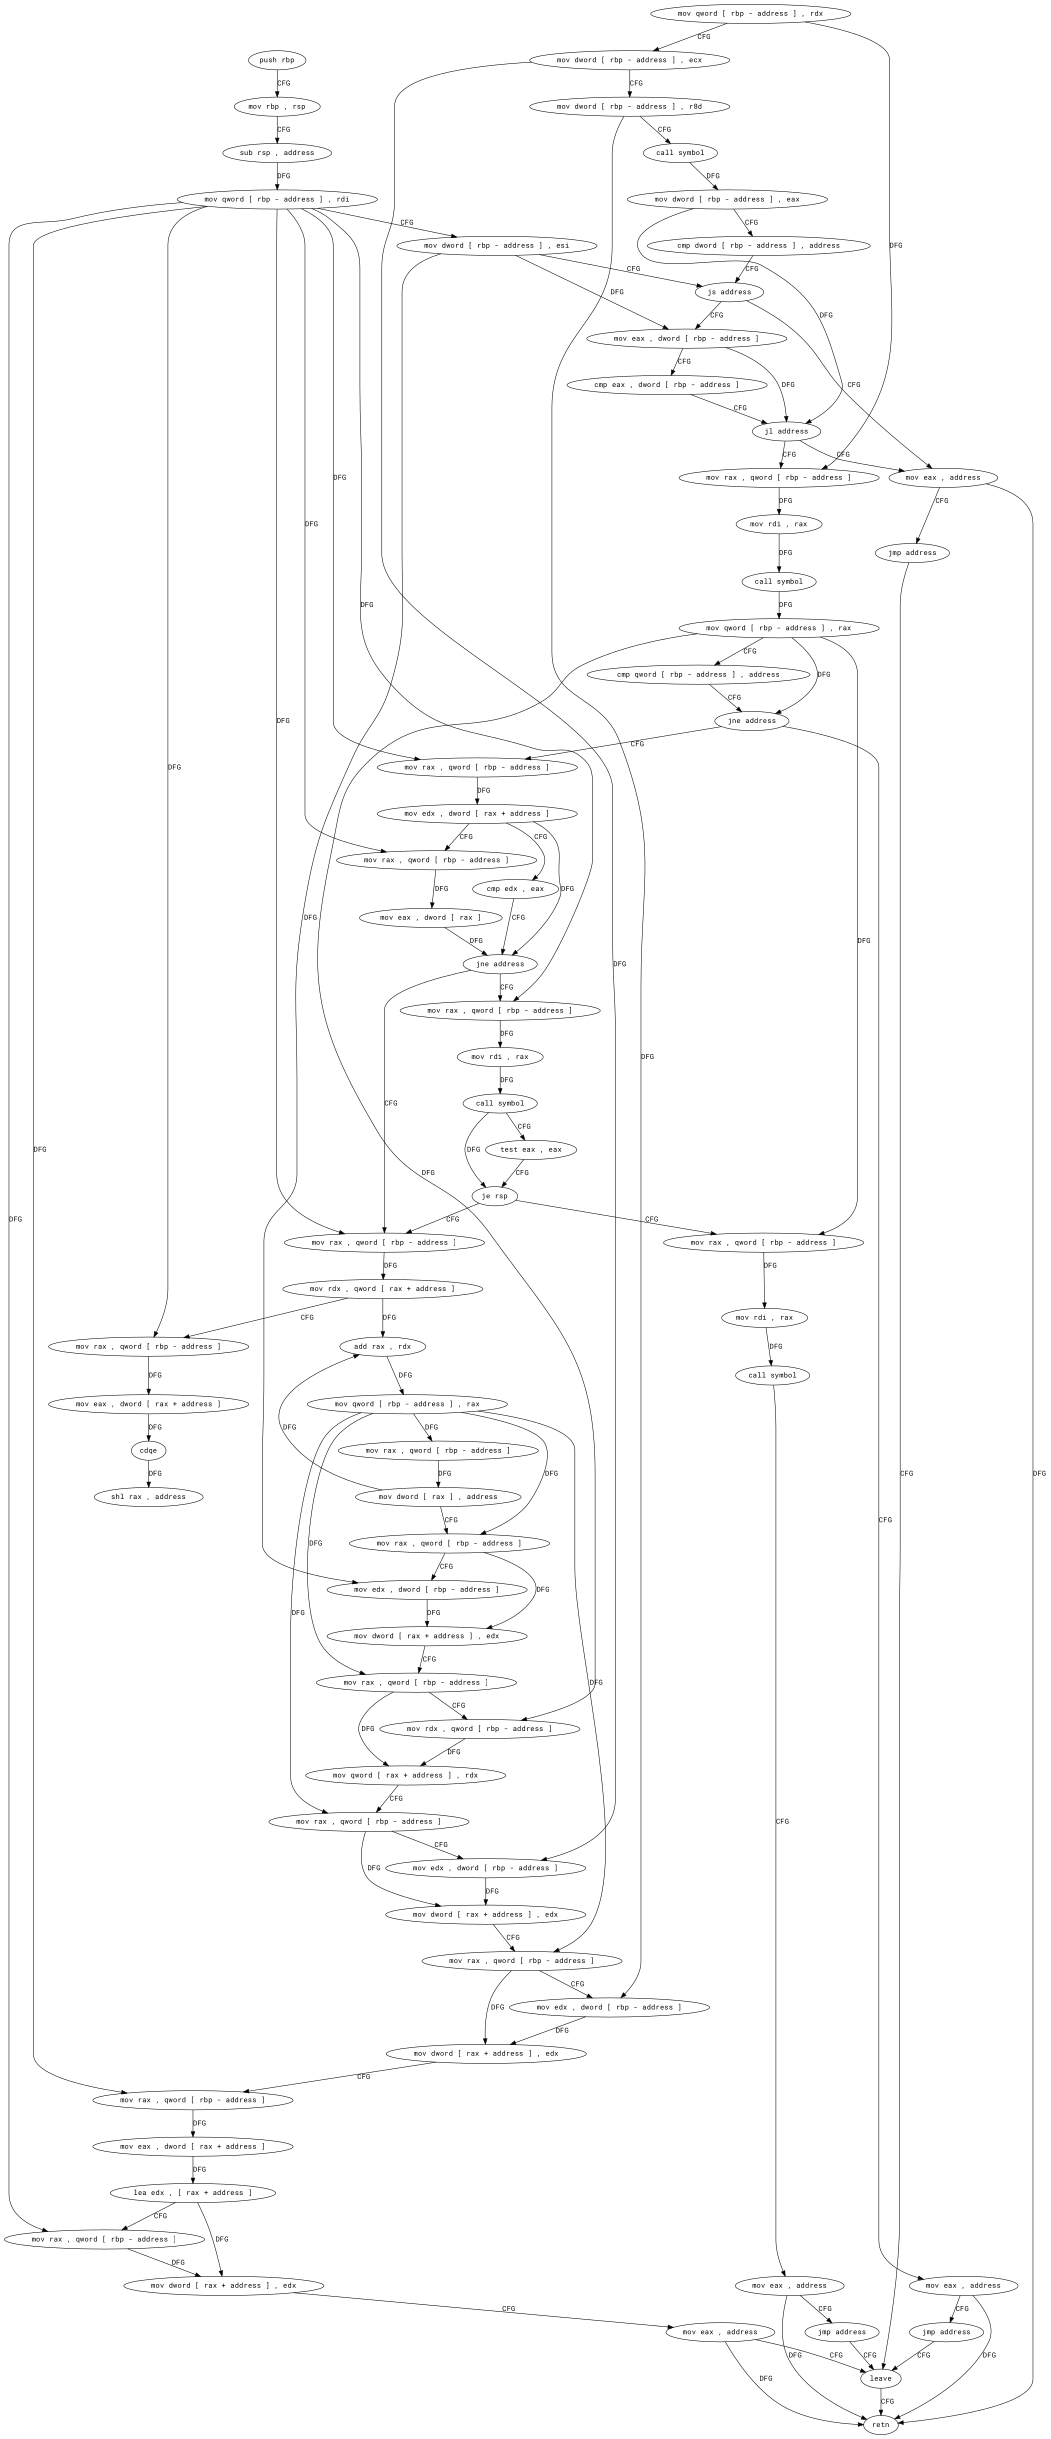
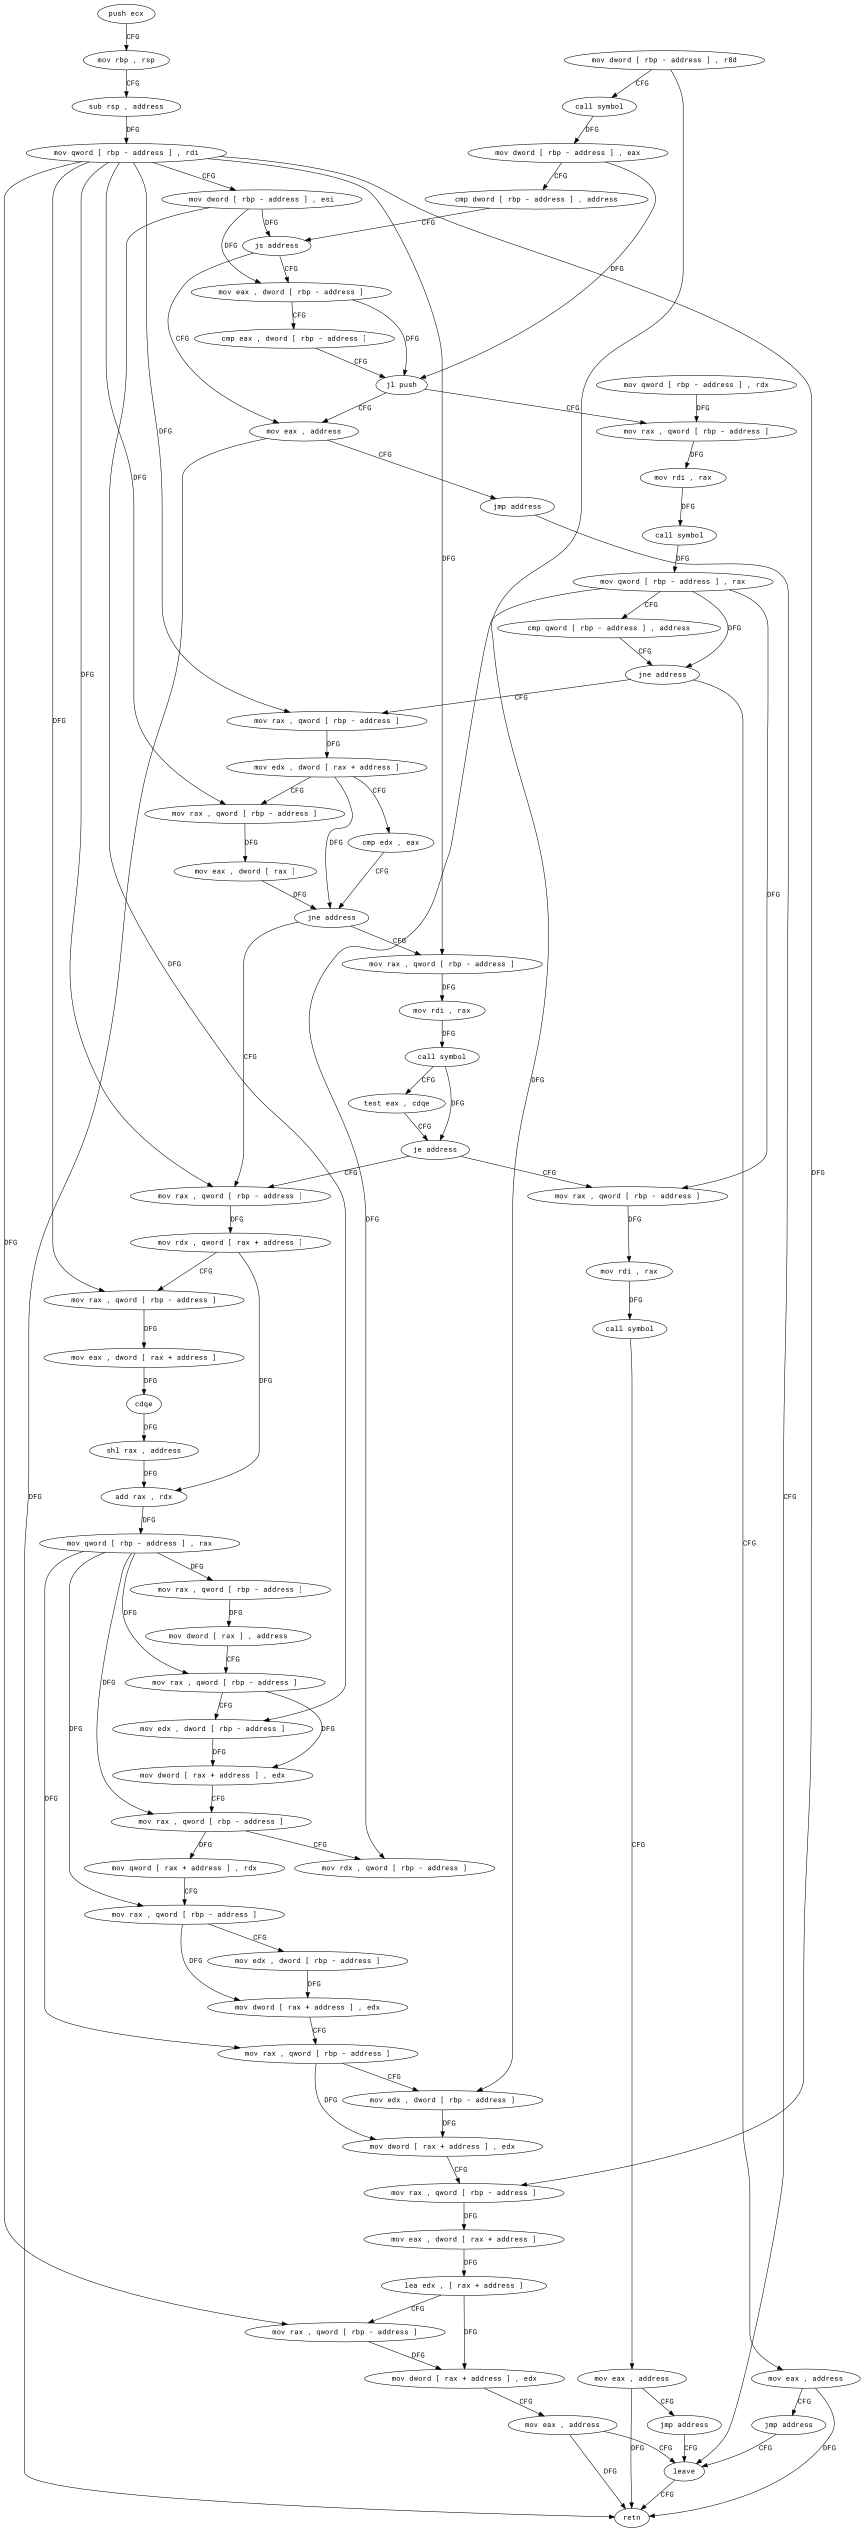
(277, 60) -> (126, 14)
(630, 60) -> none
(634, 269) -> (272, 223)
(787, 431) -> (402, 385)
(531, 1150) -> (397, 1103)
(495, 1196) -> (435, 1150)
(284, 1432) -> (144, 1471)
(445, 1751) -> none
